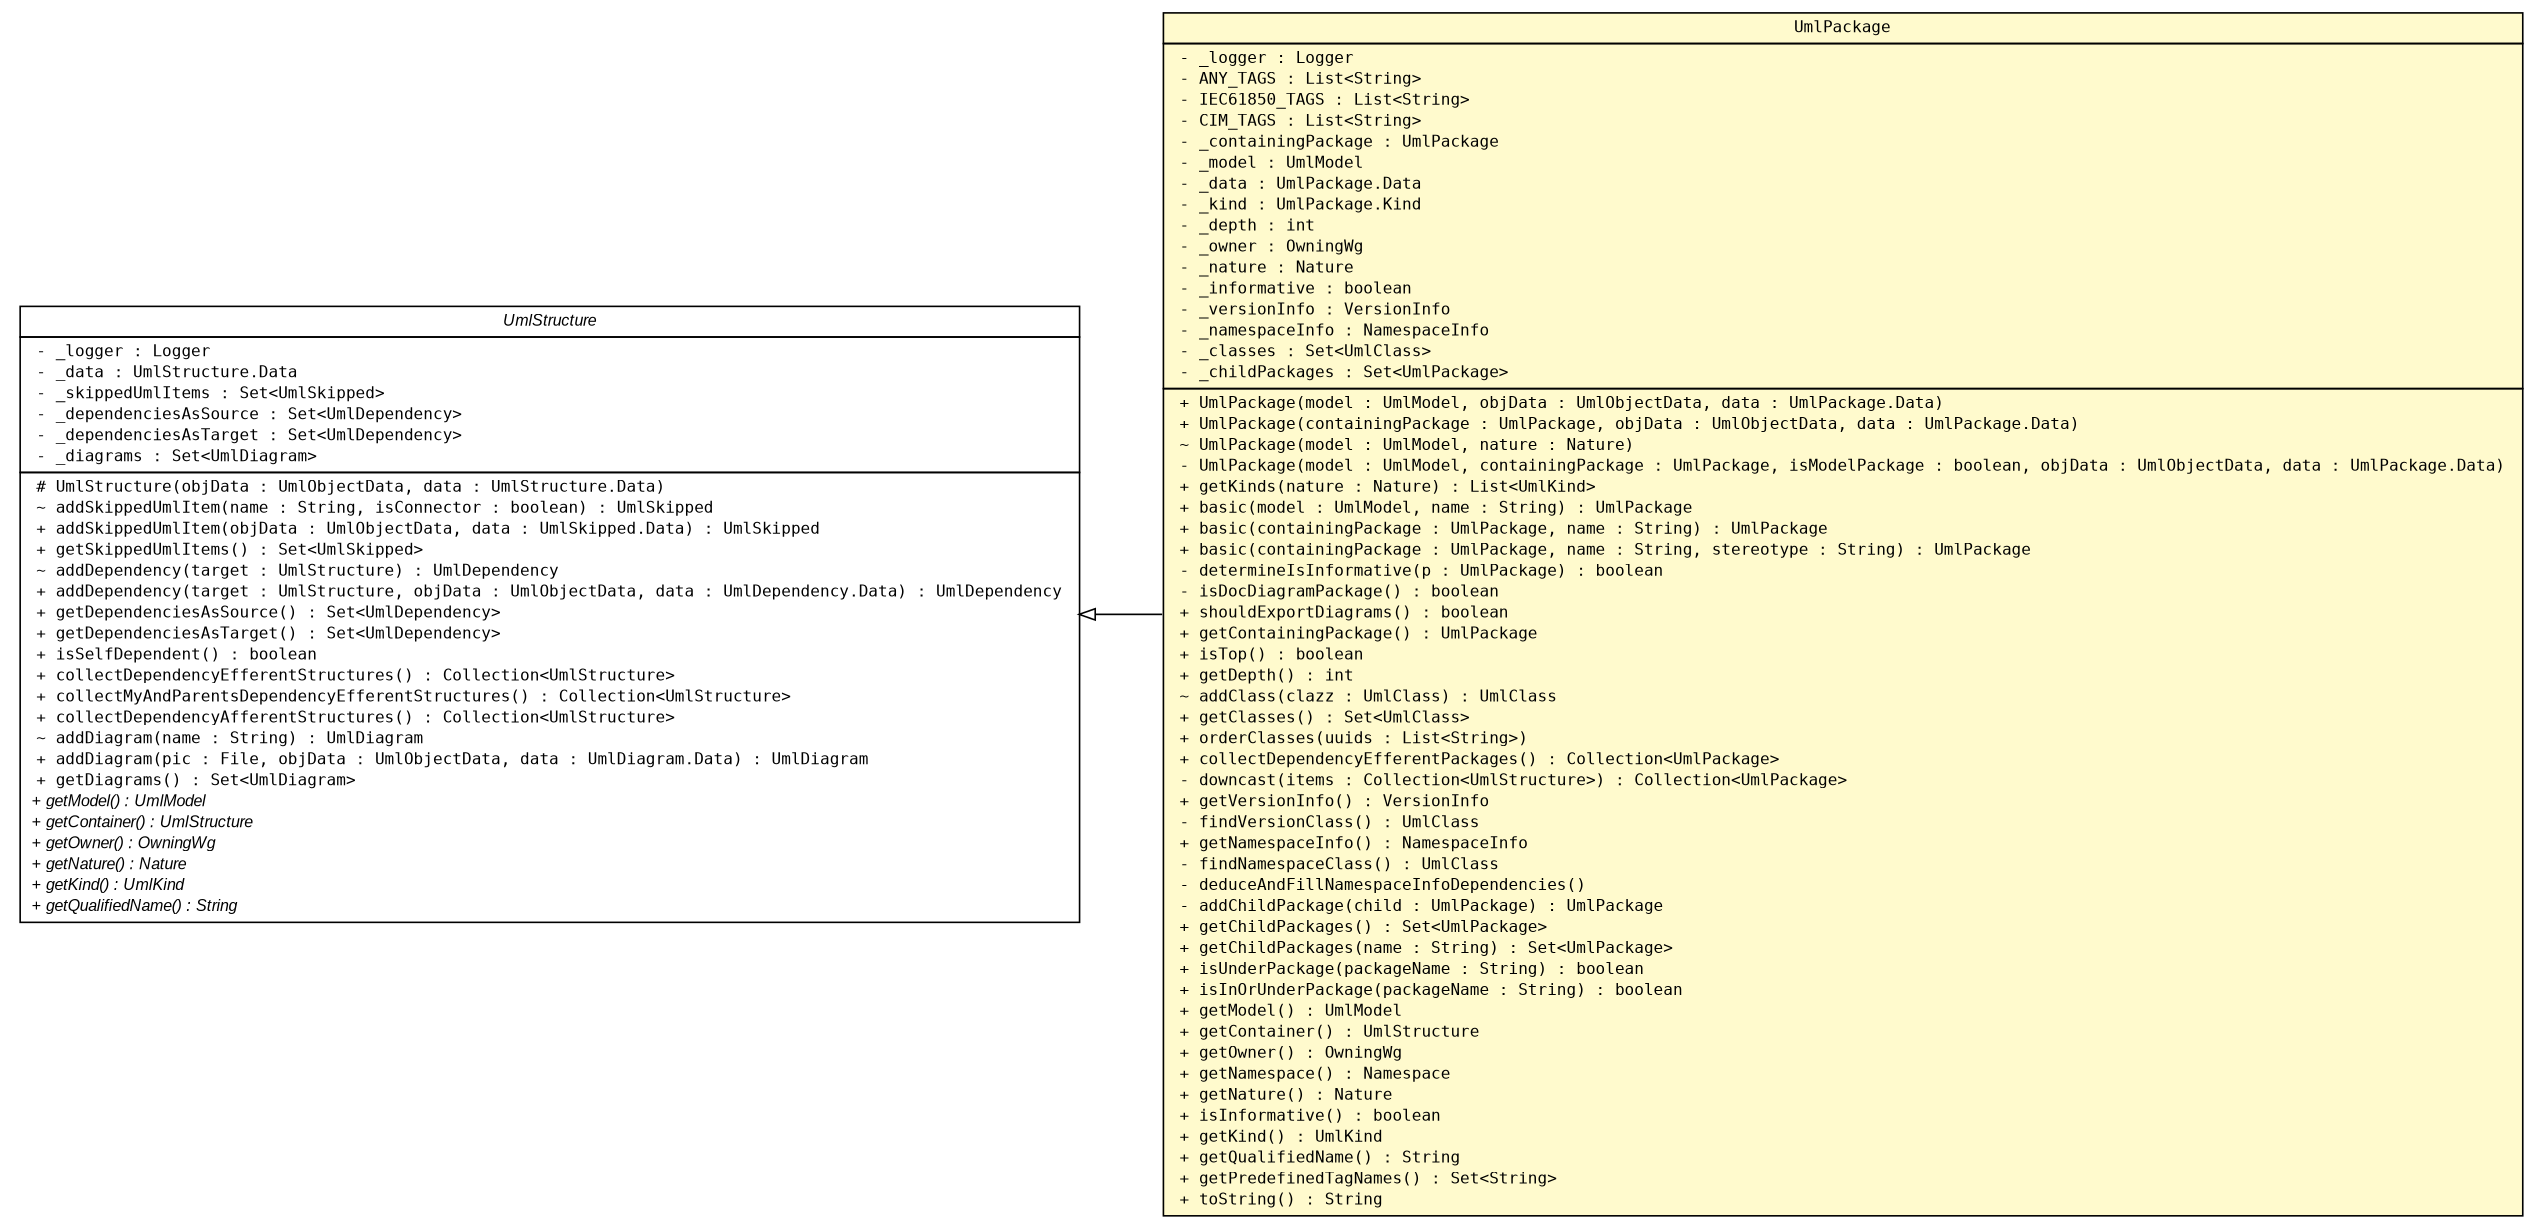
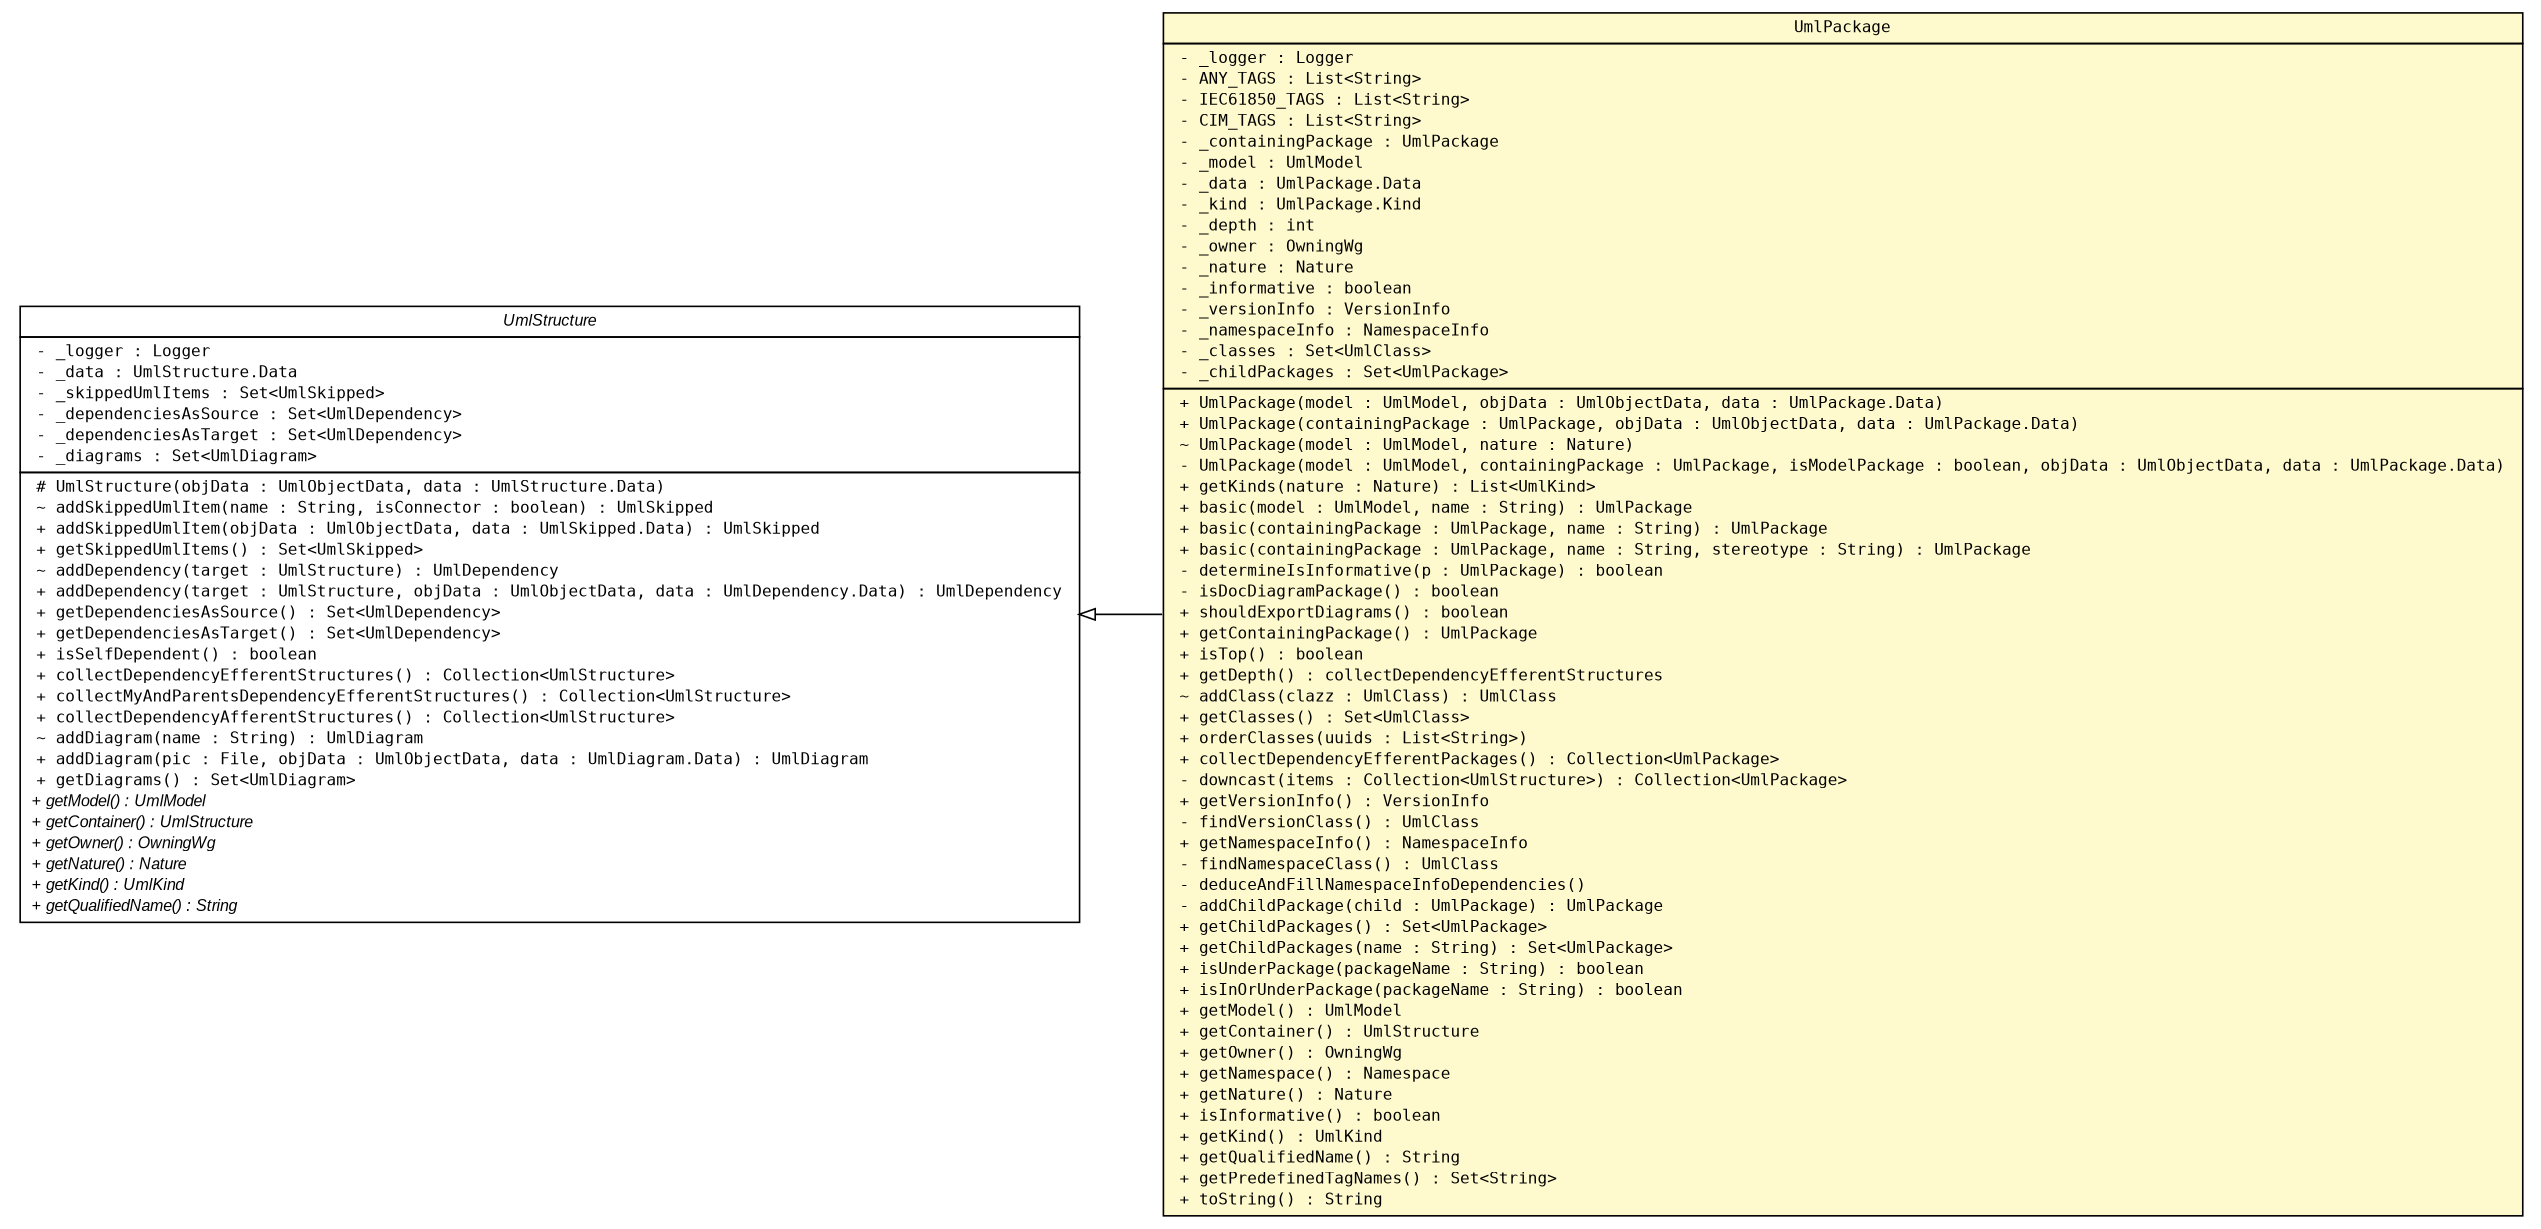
(1267, 676) -> (1422, 676)
